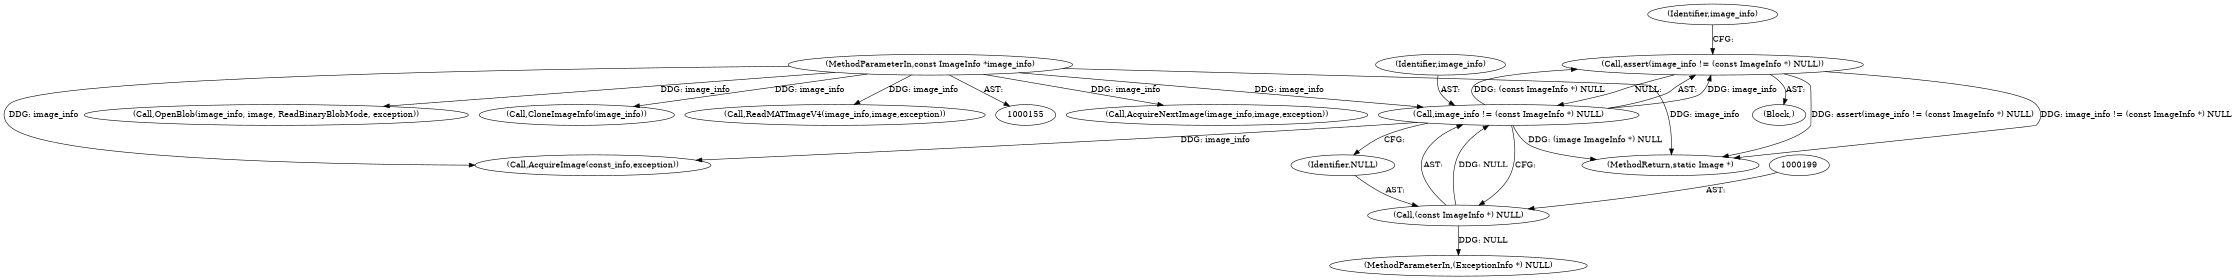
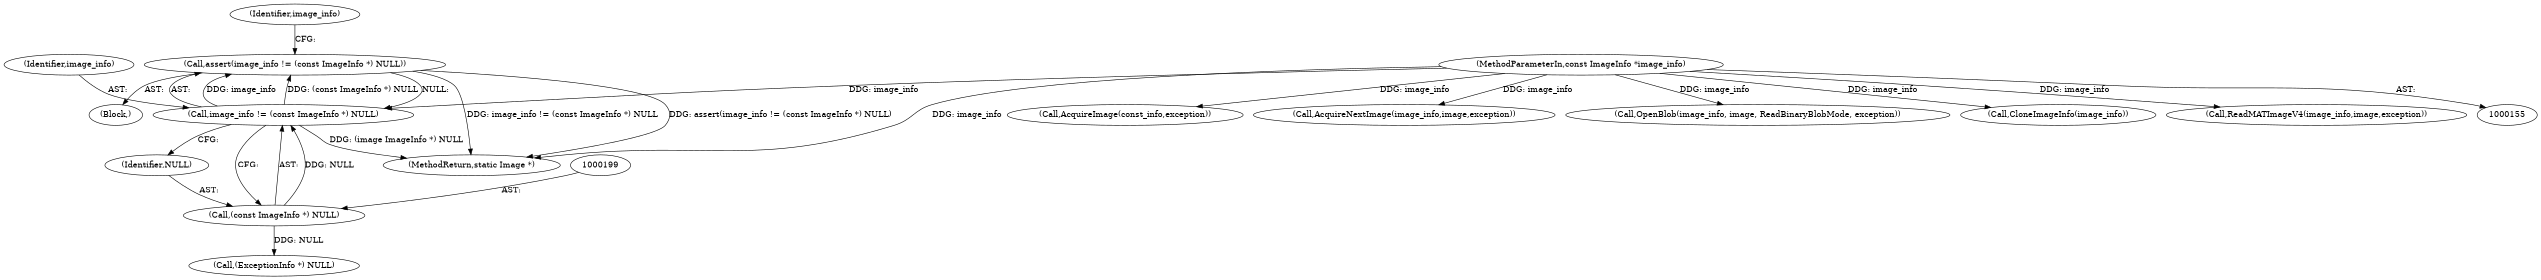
(1060, 143) -> none
(1458, 266) -> (274, 266)
